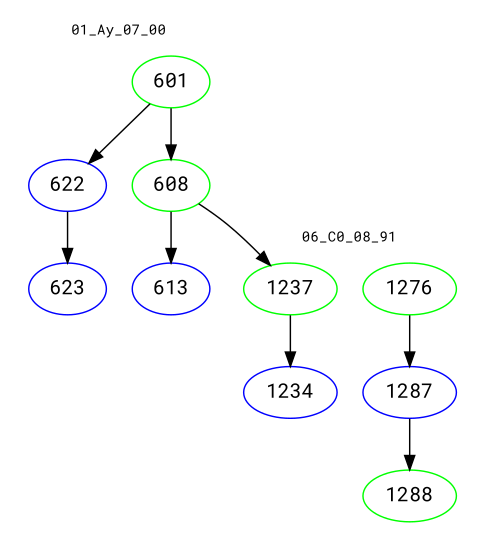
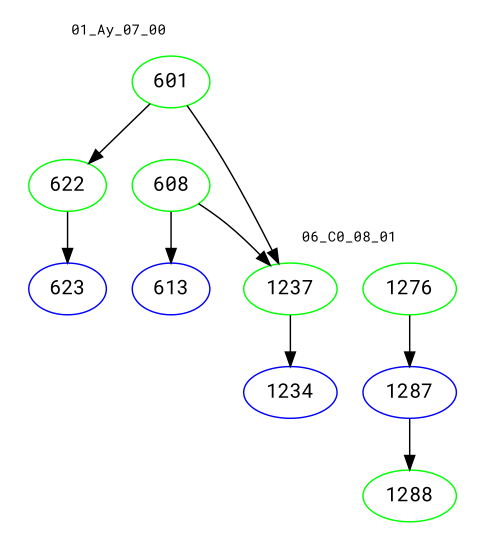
(171, 127) -> (233, 176)
(68, 185) -> (68, 185)
(350, 238) -> (350, 238)
